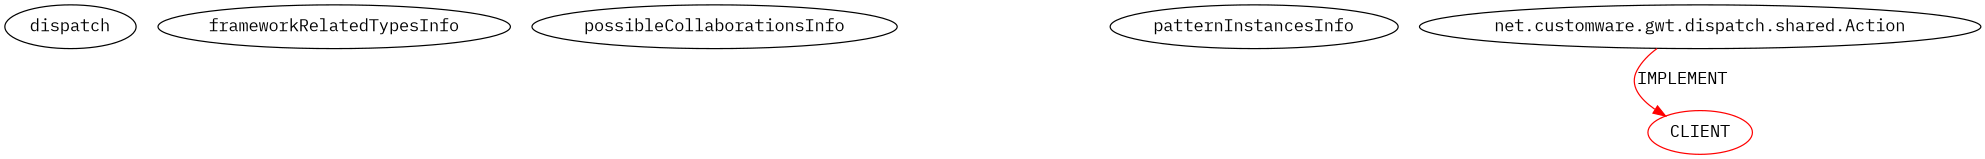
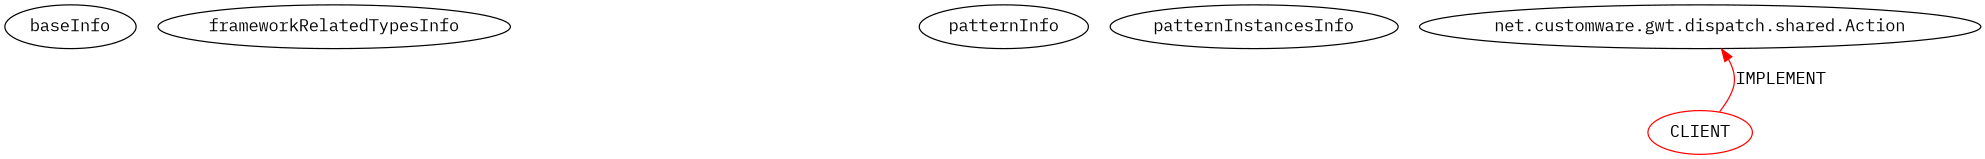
(70, 27) -> (70, 27)
(715, 27) -> none
none -> (1004, 27)
(1635, 79) -> (1733, 87)
